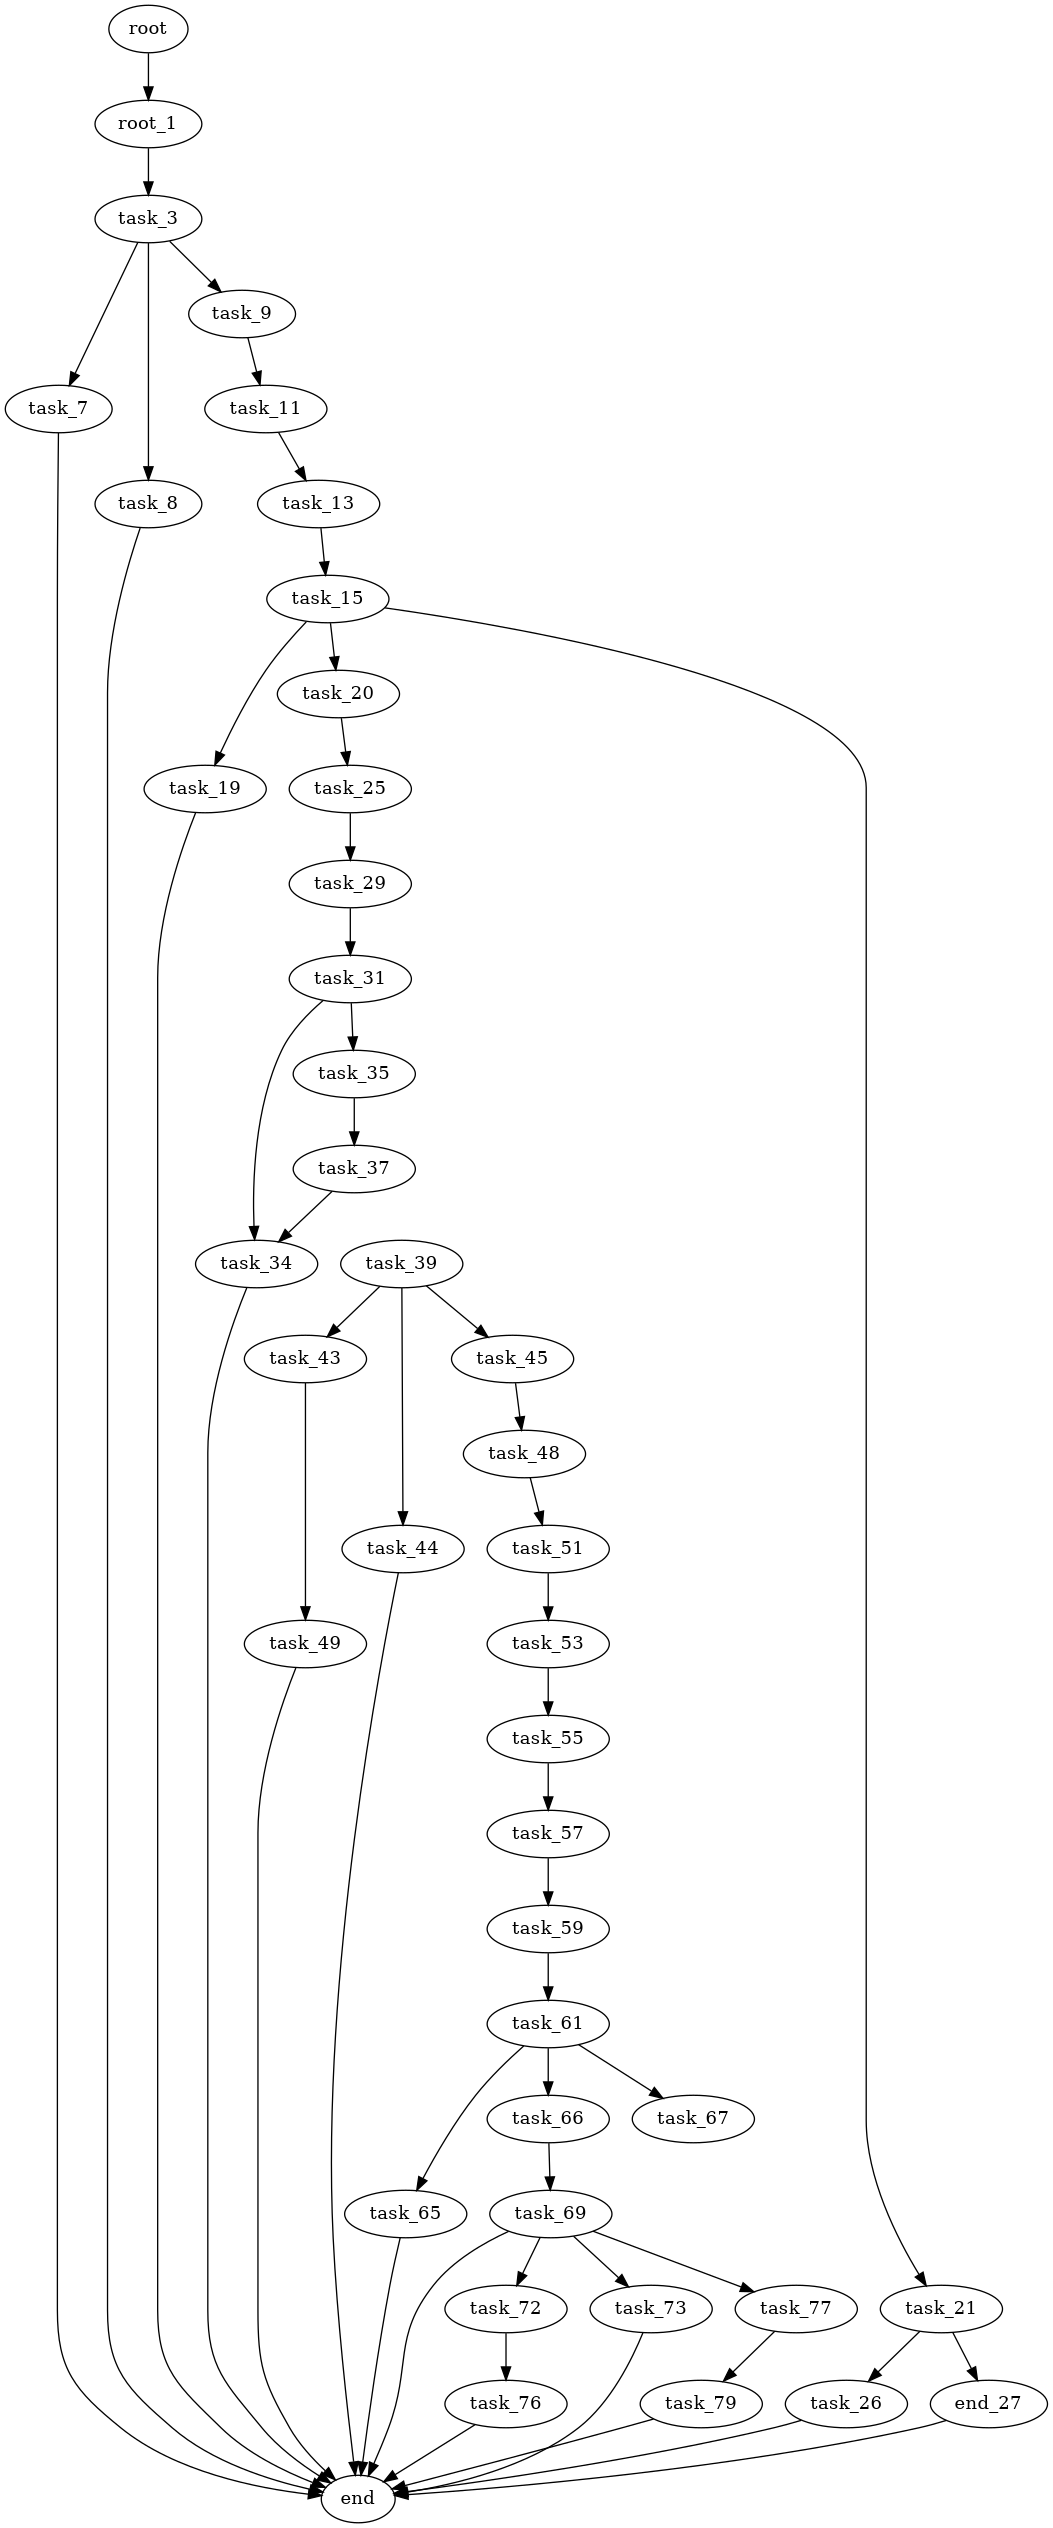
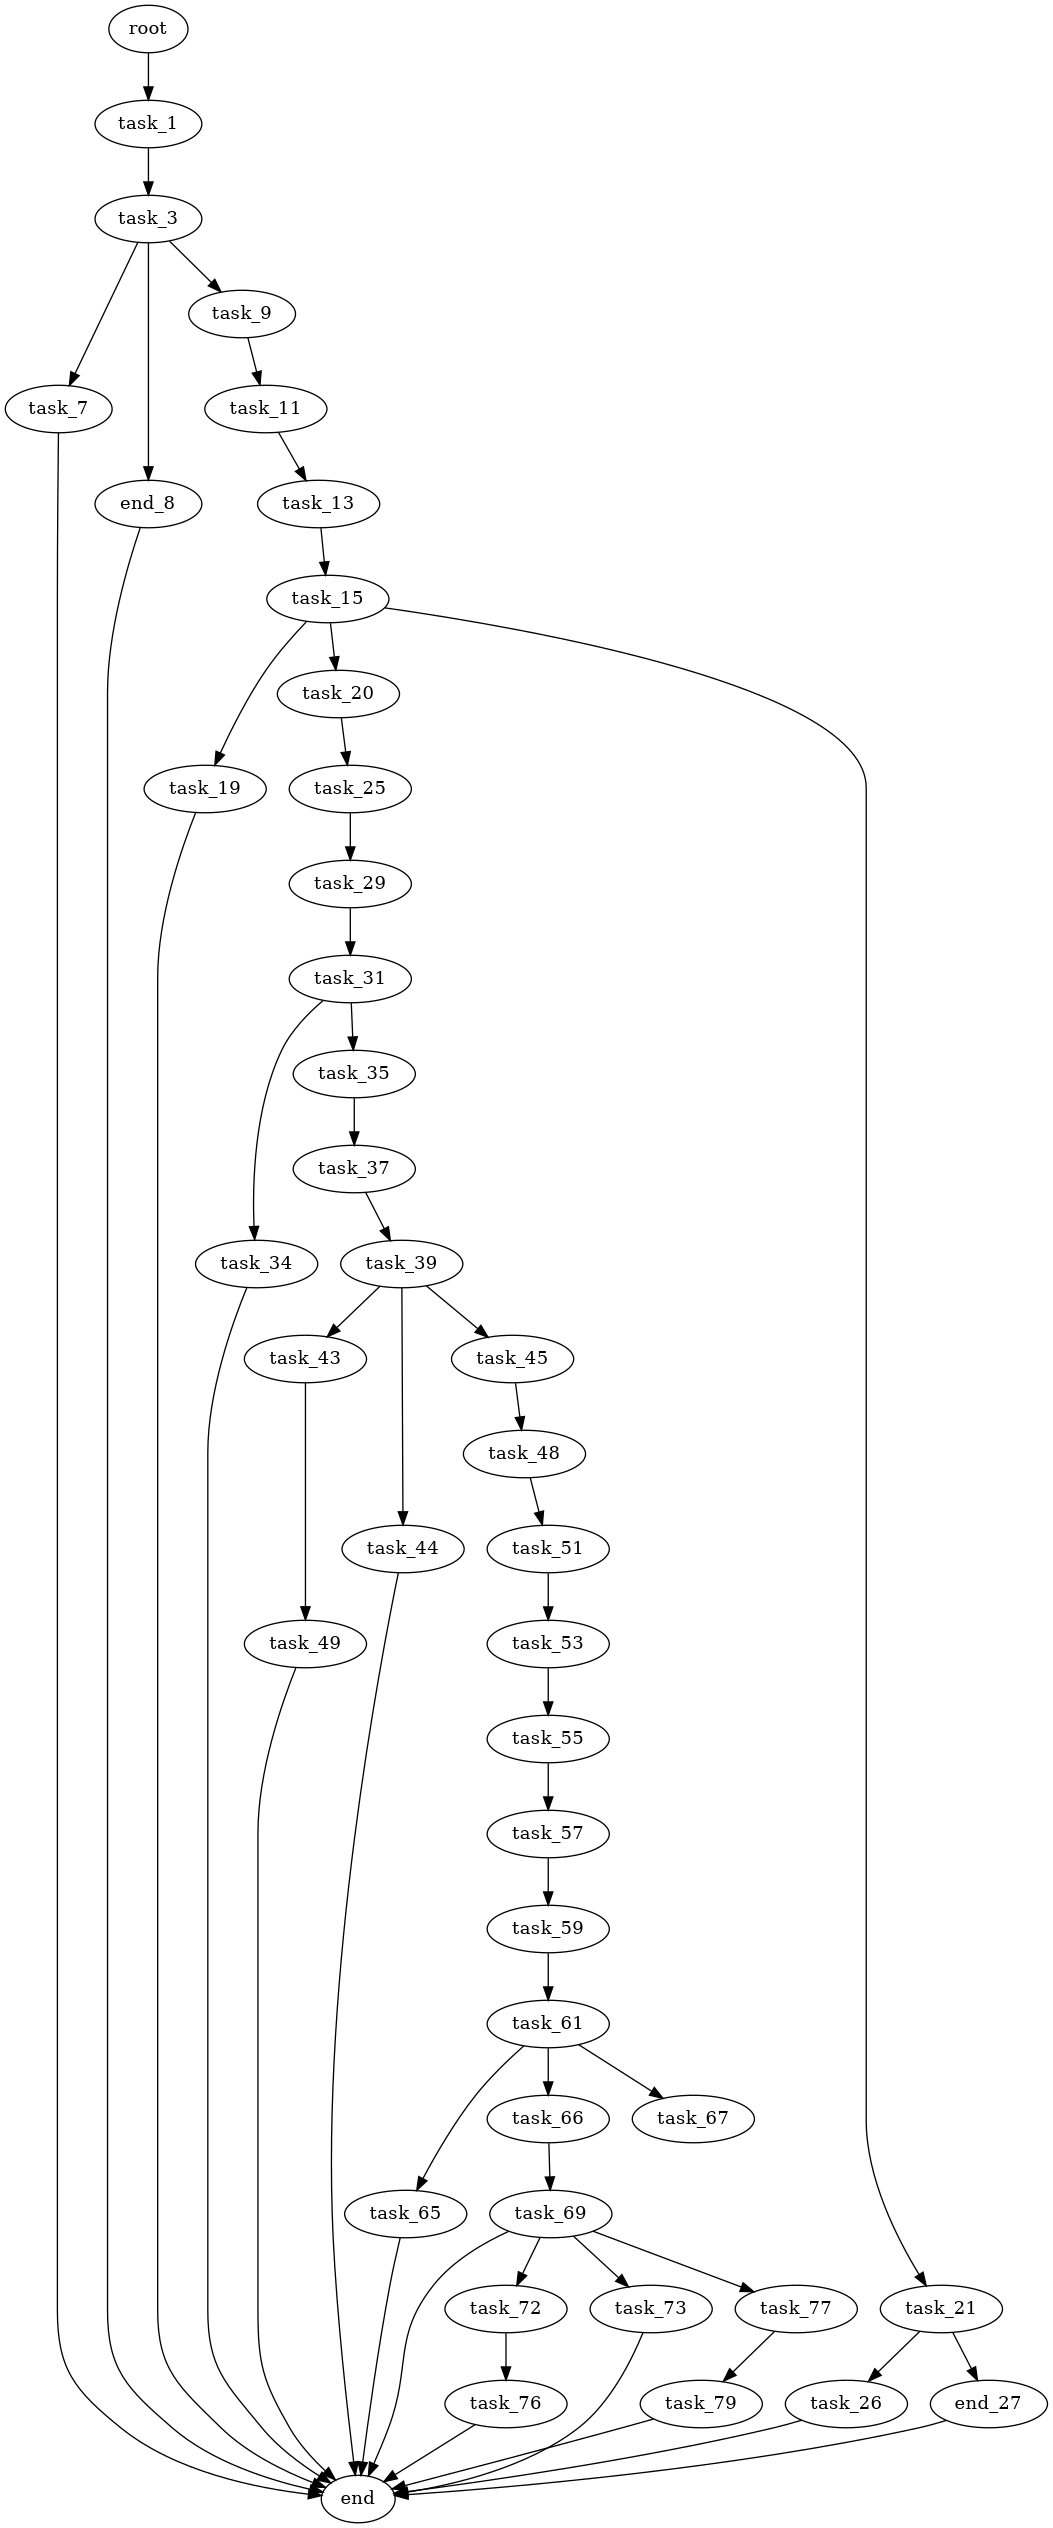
(148, 124) -> (148, 124)
(148, 504) -> (148, 504)
(310, 1212) -> (375, 1211)
